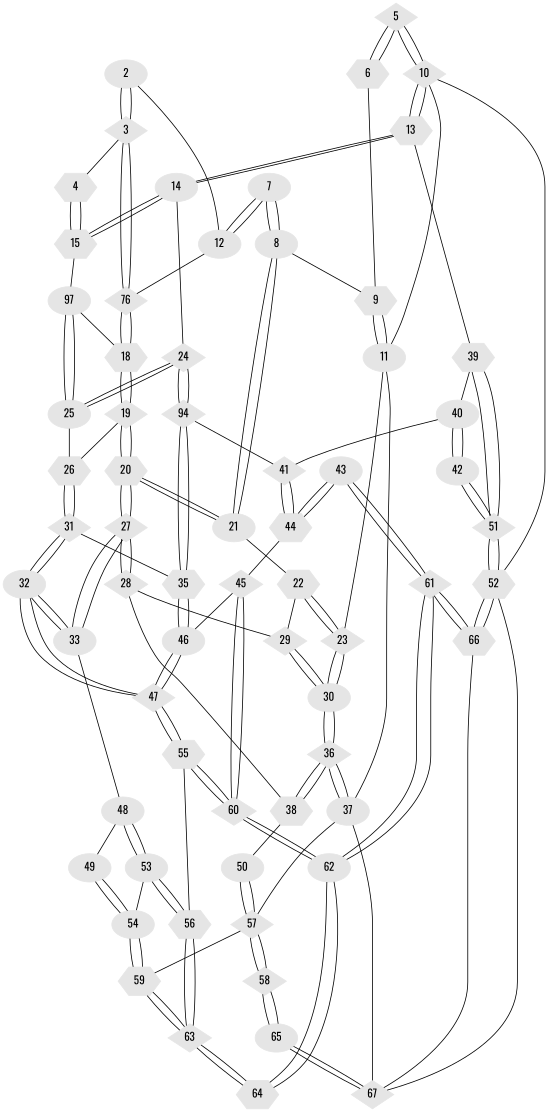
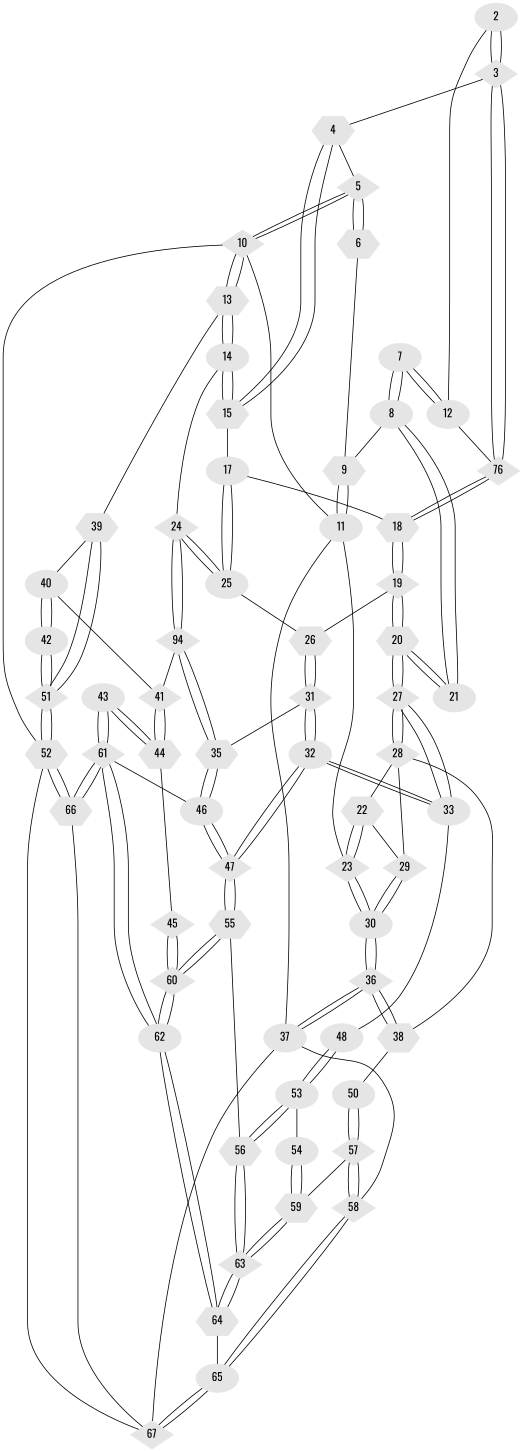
none -> (346, 161)
(69, 301) -> (228, 471)
(262, 553) -> (384, 777)
(214, 611) -> (150, 782)
(292, 864) -> (391, 1098)
(90, 868) -> none
none -> (217, 1350)
